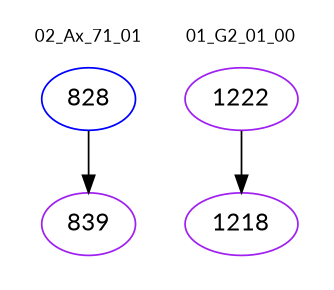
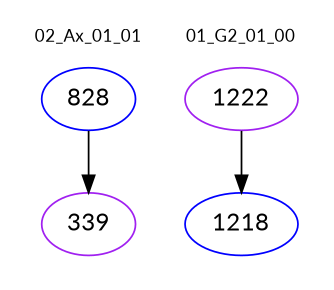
(89, 37) -> (89, 37)
(89, 224) -> (89, 224)
(242, 224) -> (242, 224)
